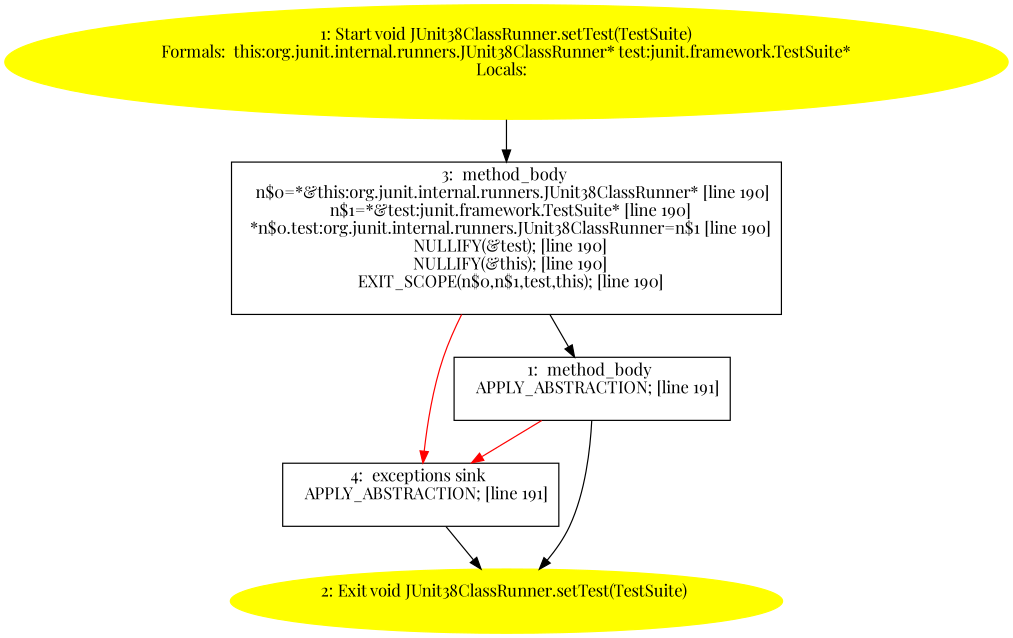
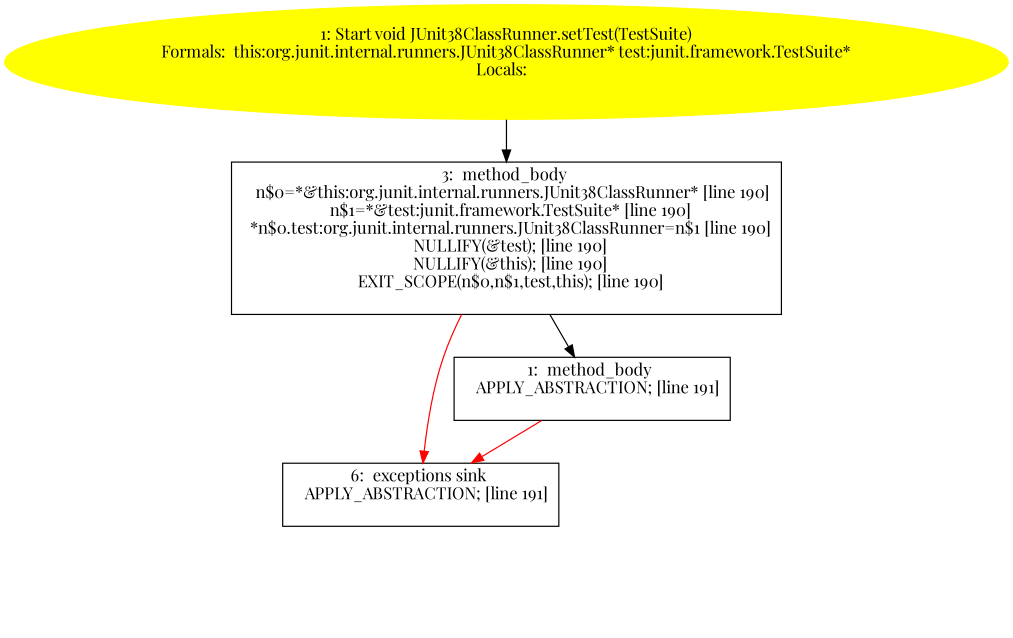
(421, 495) -> (421, 495)
(506, 601) -> none
